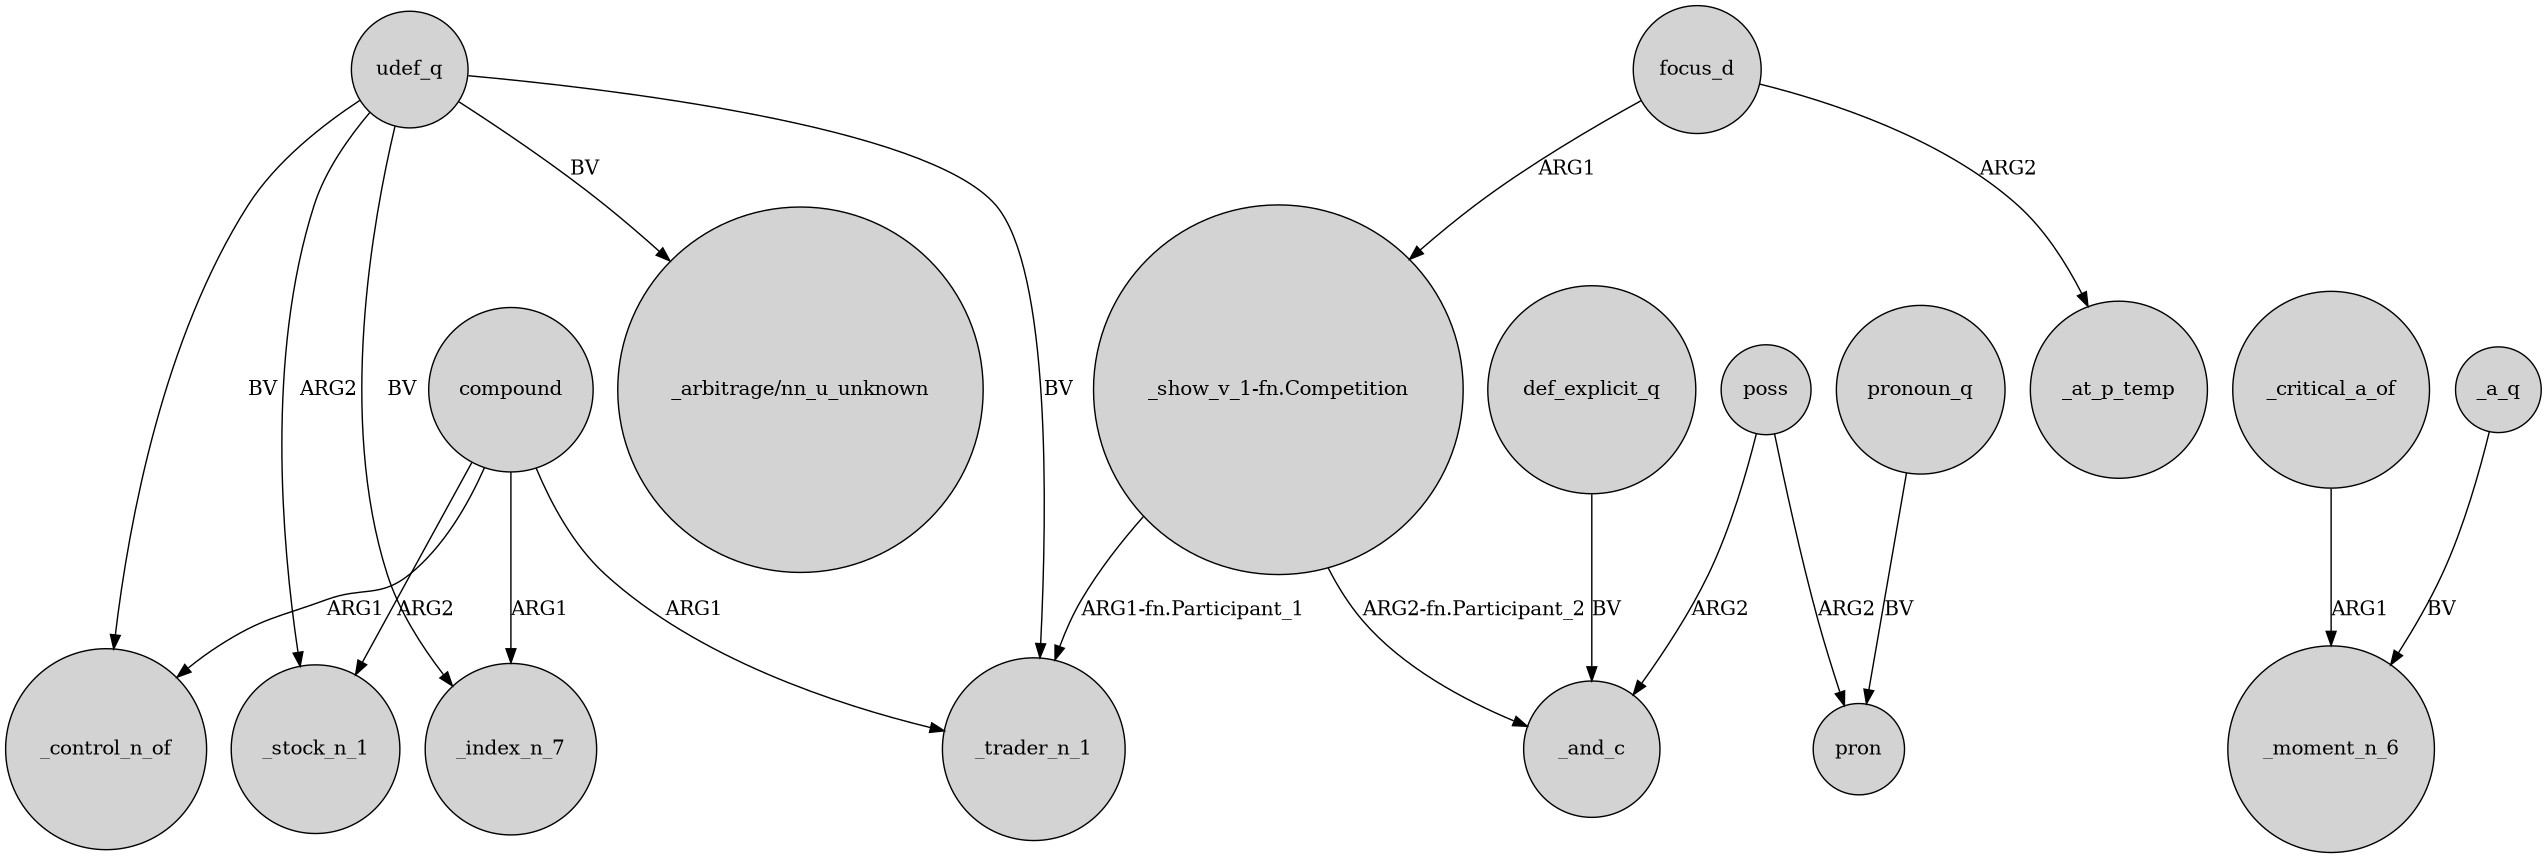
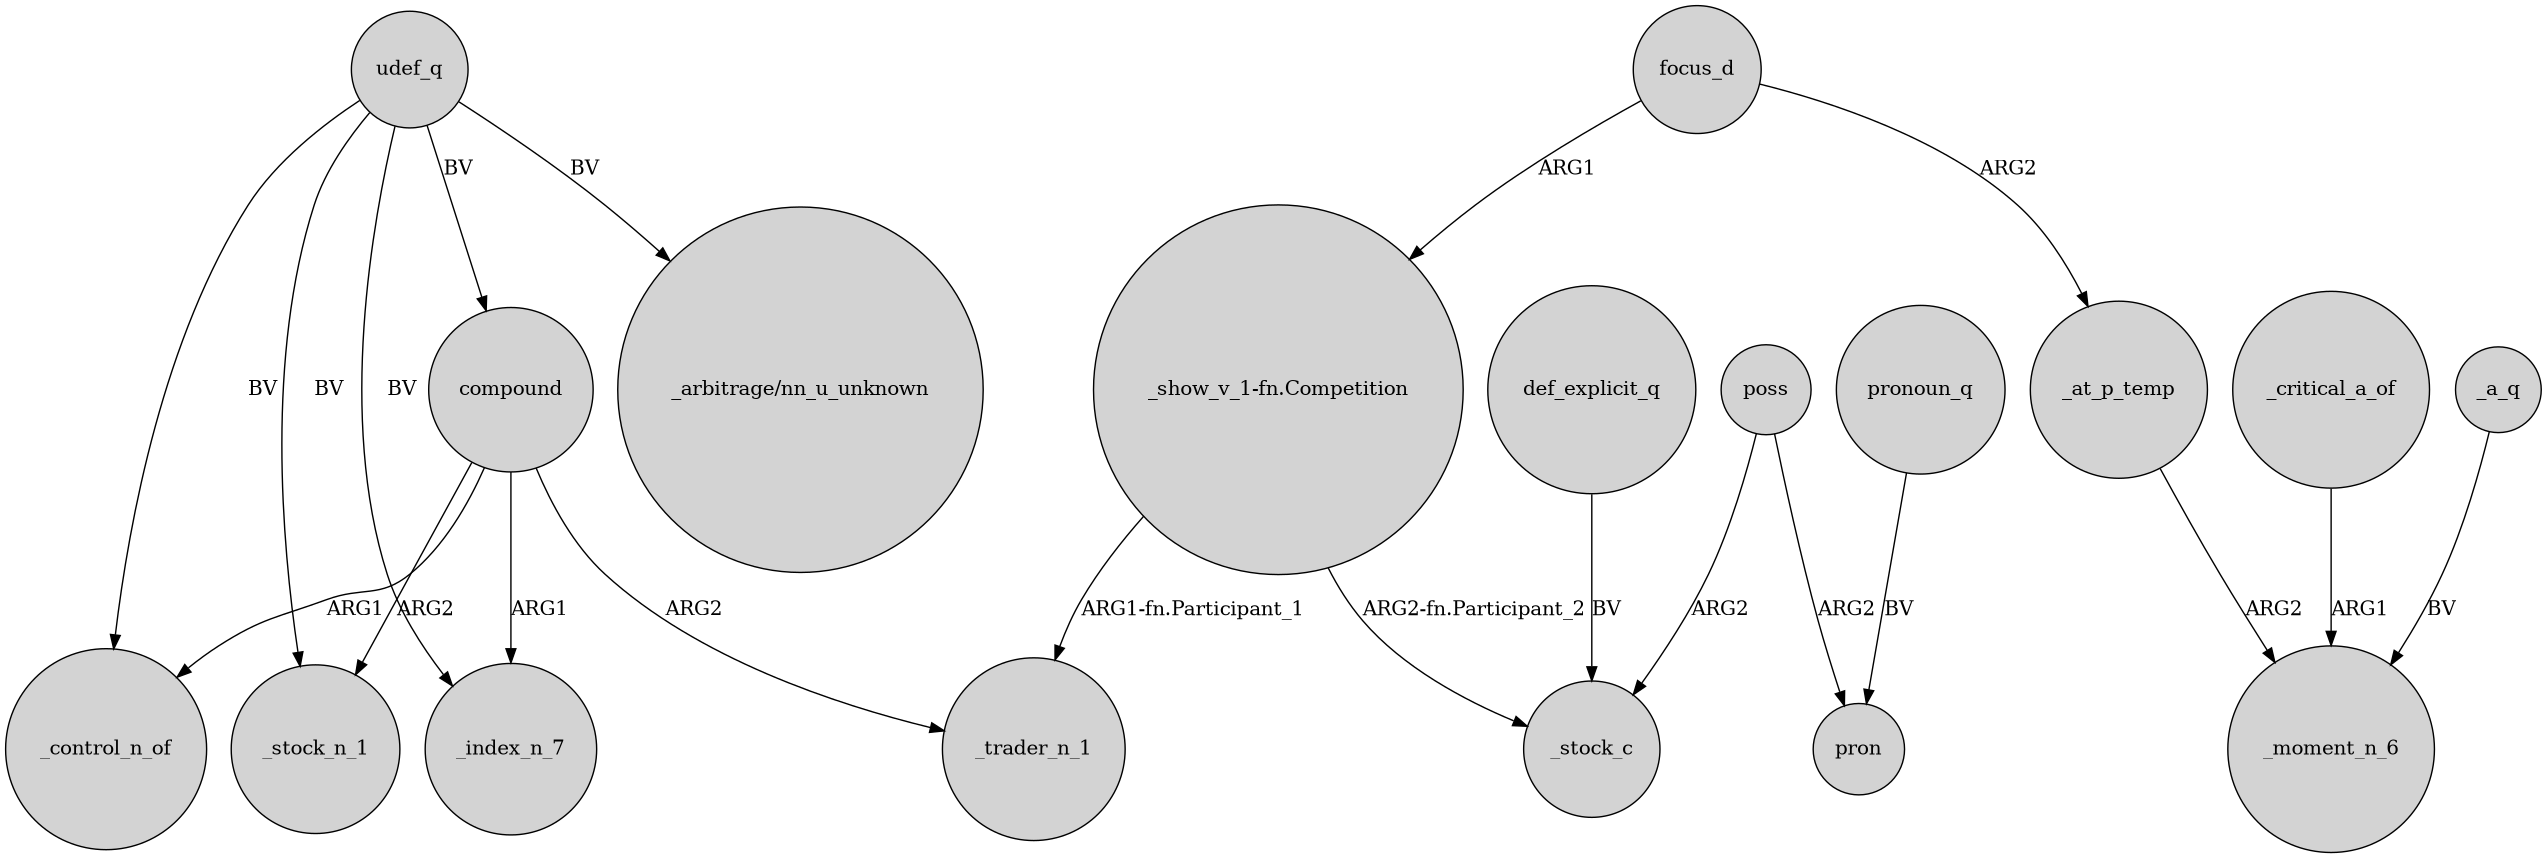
(954, 175) -> (454, 211)
(329, 390) -> (329, 390)
none -> (2212, 560)
(694, 610) -> (694, 610)
(1592, 749) -> (1592, 749)
